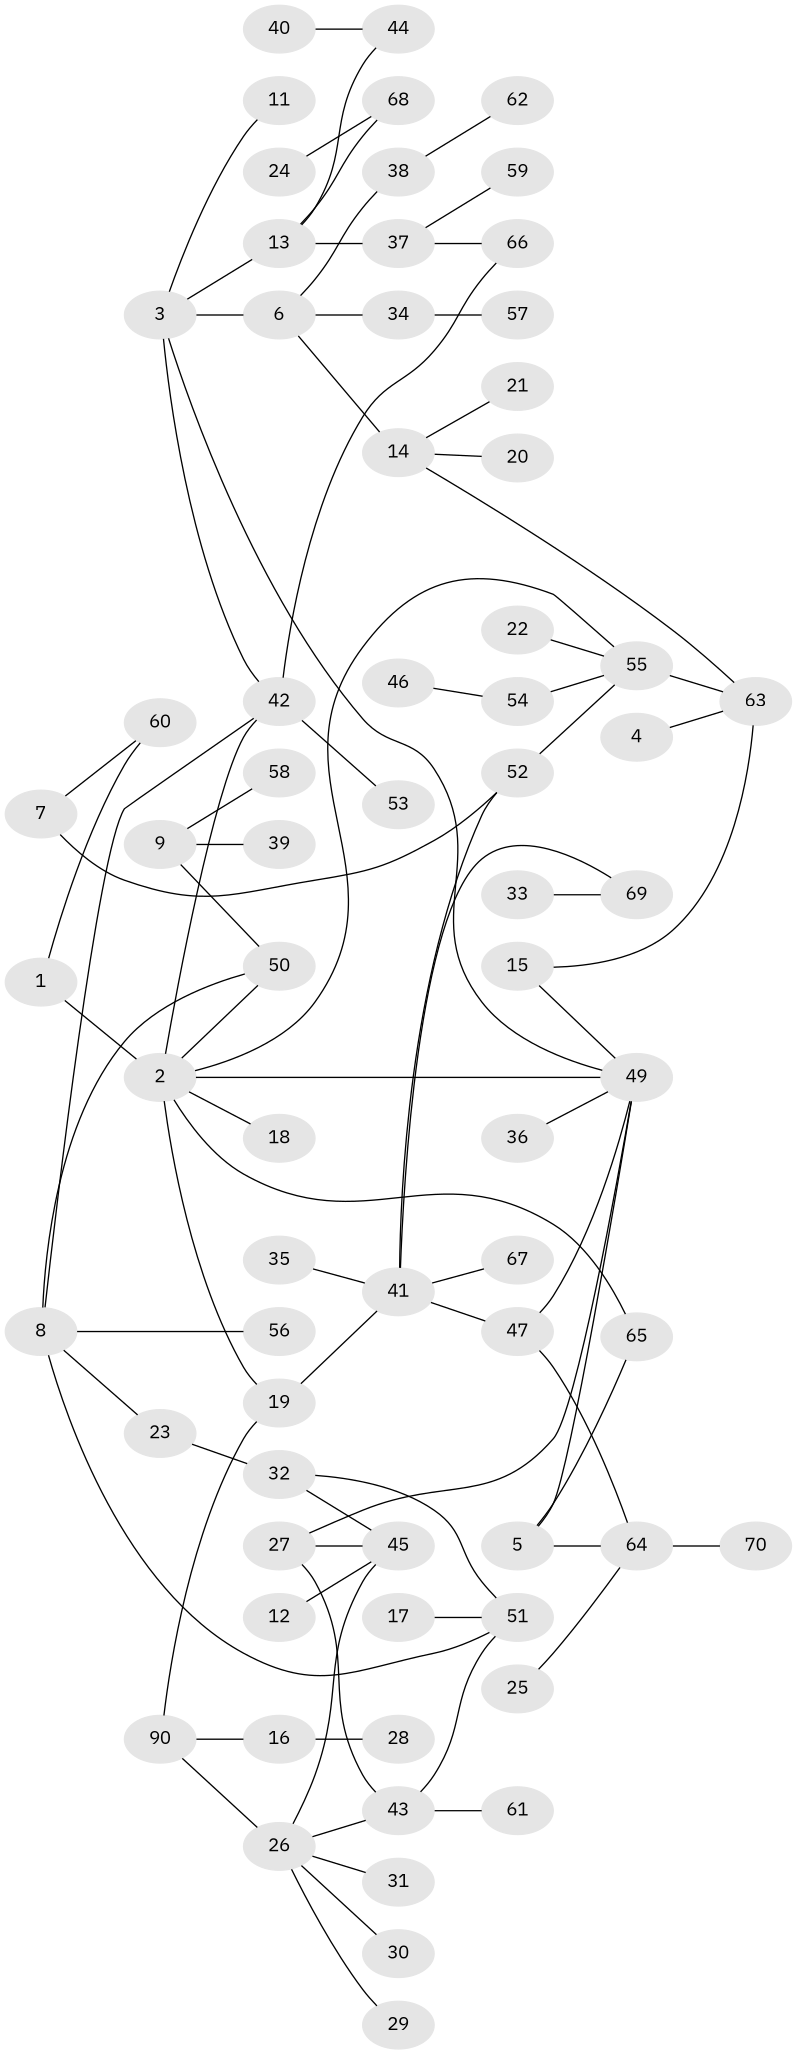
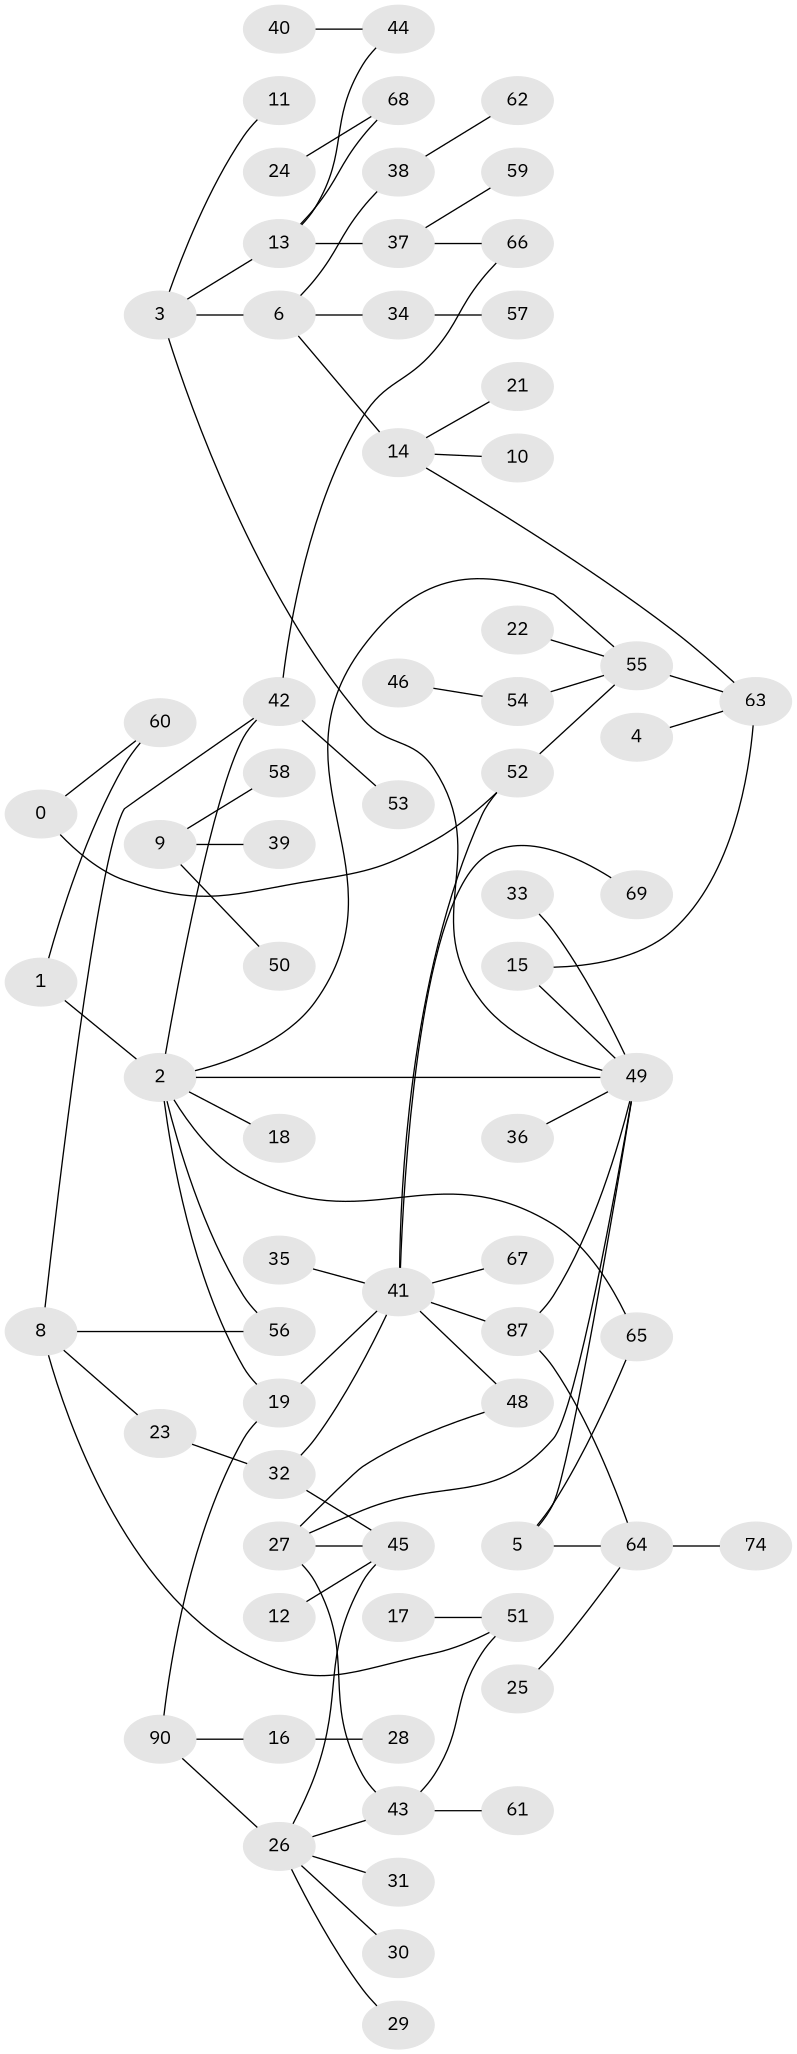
(518, 458) -> (518, 458)
(194, 516) -> none
(41, 814) -> (41, 814)
(577, 895) -> (586, 981)
(220, 1022) -> (202, 1211)
(87, 1102) -> none
(518, 1332) -> (518, 1332)
none -> (518, 1403)
(427, 1506) -> (348, 1388)
(756, 1546) -> (756, 1546)
